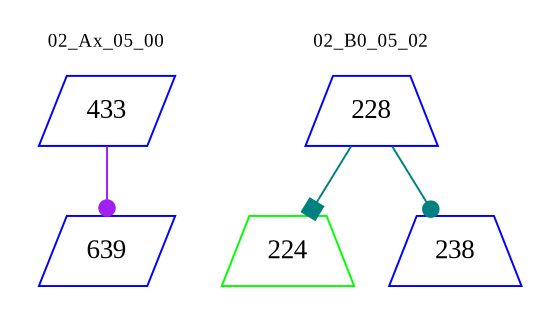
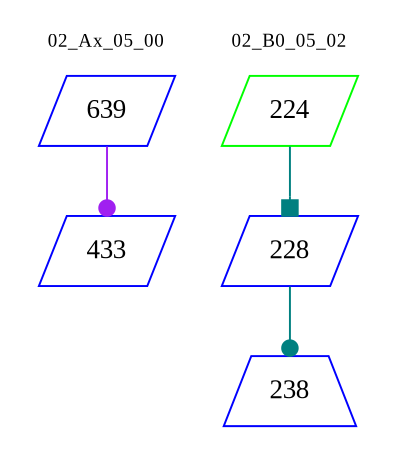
(372, 111) -> (290, 251)
(107, 173) -> (107, 173)
(335, 173) -> (290, 171)
(288, 251) -> (290, 111)
